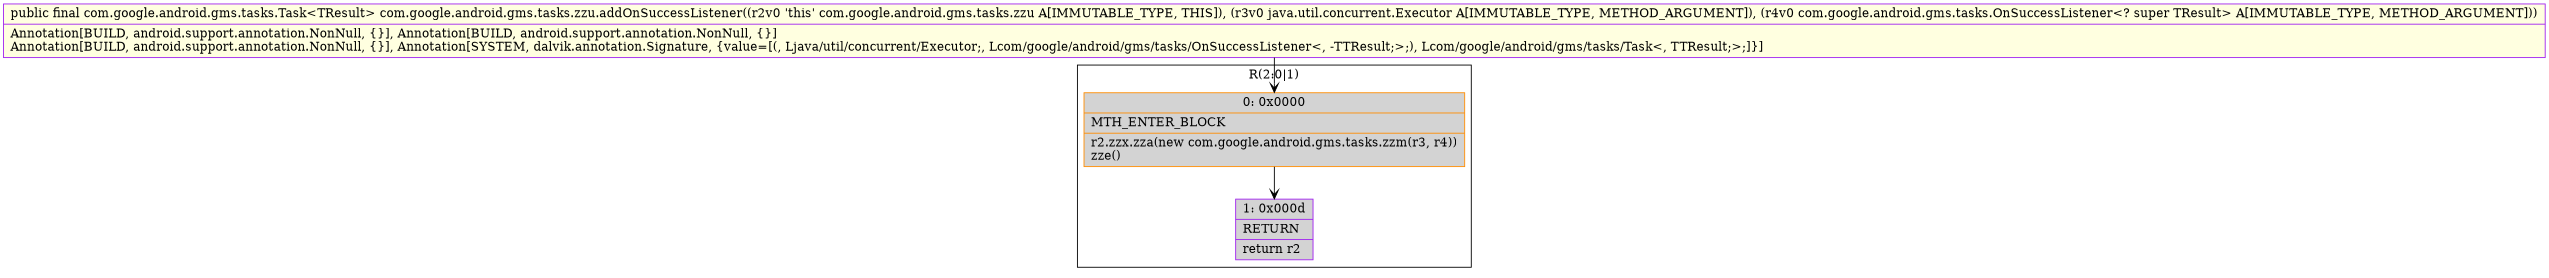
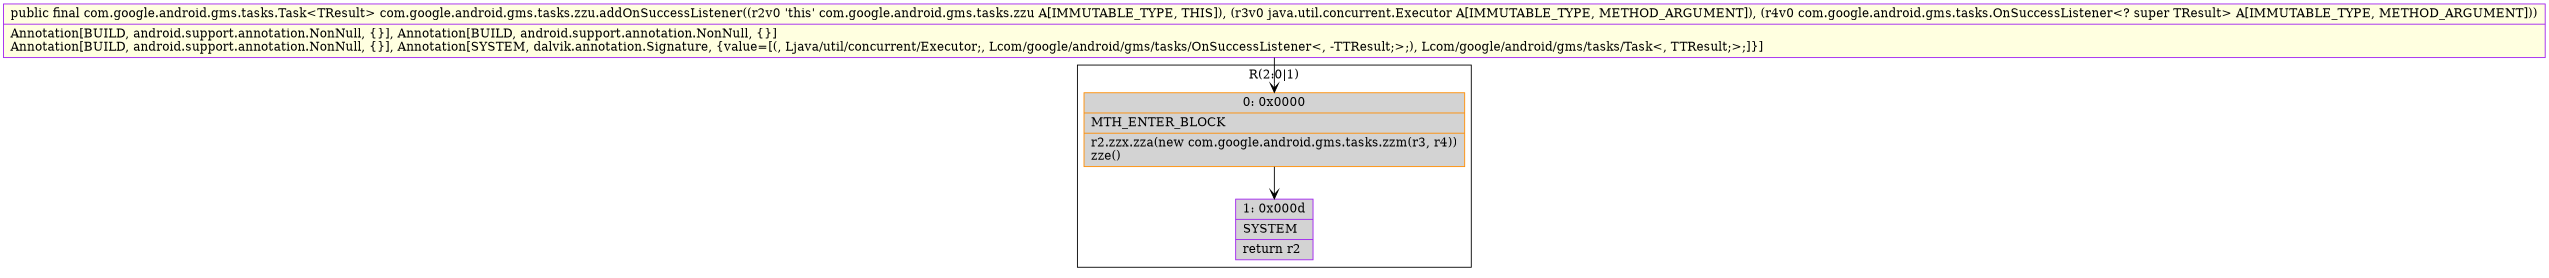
(1271, 229) -> (1270, 229)
